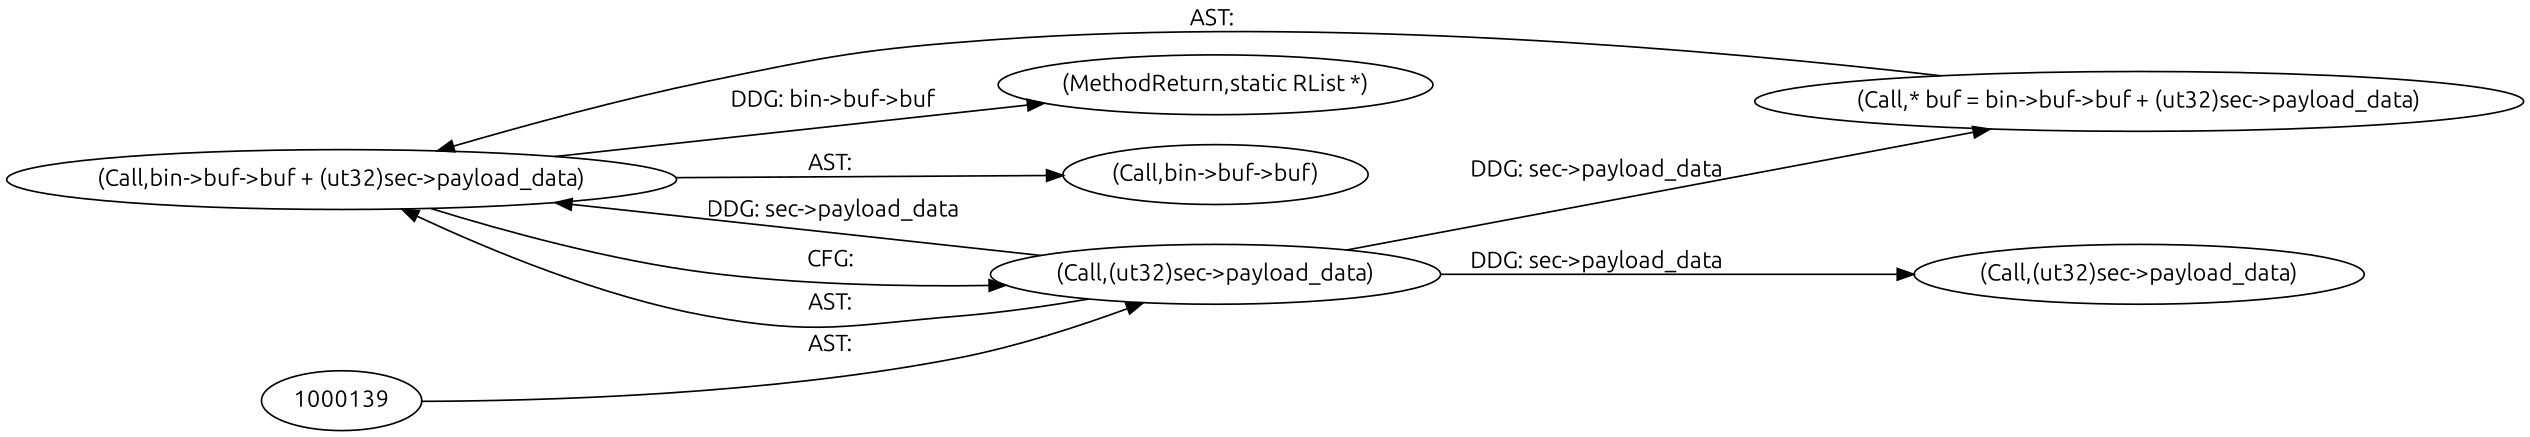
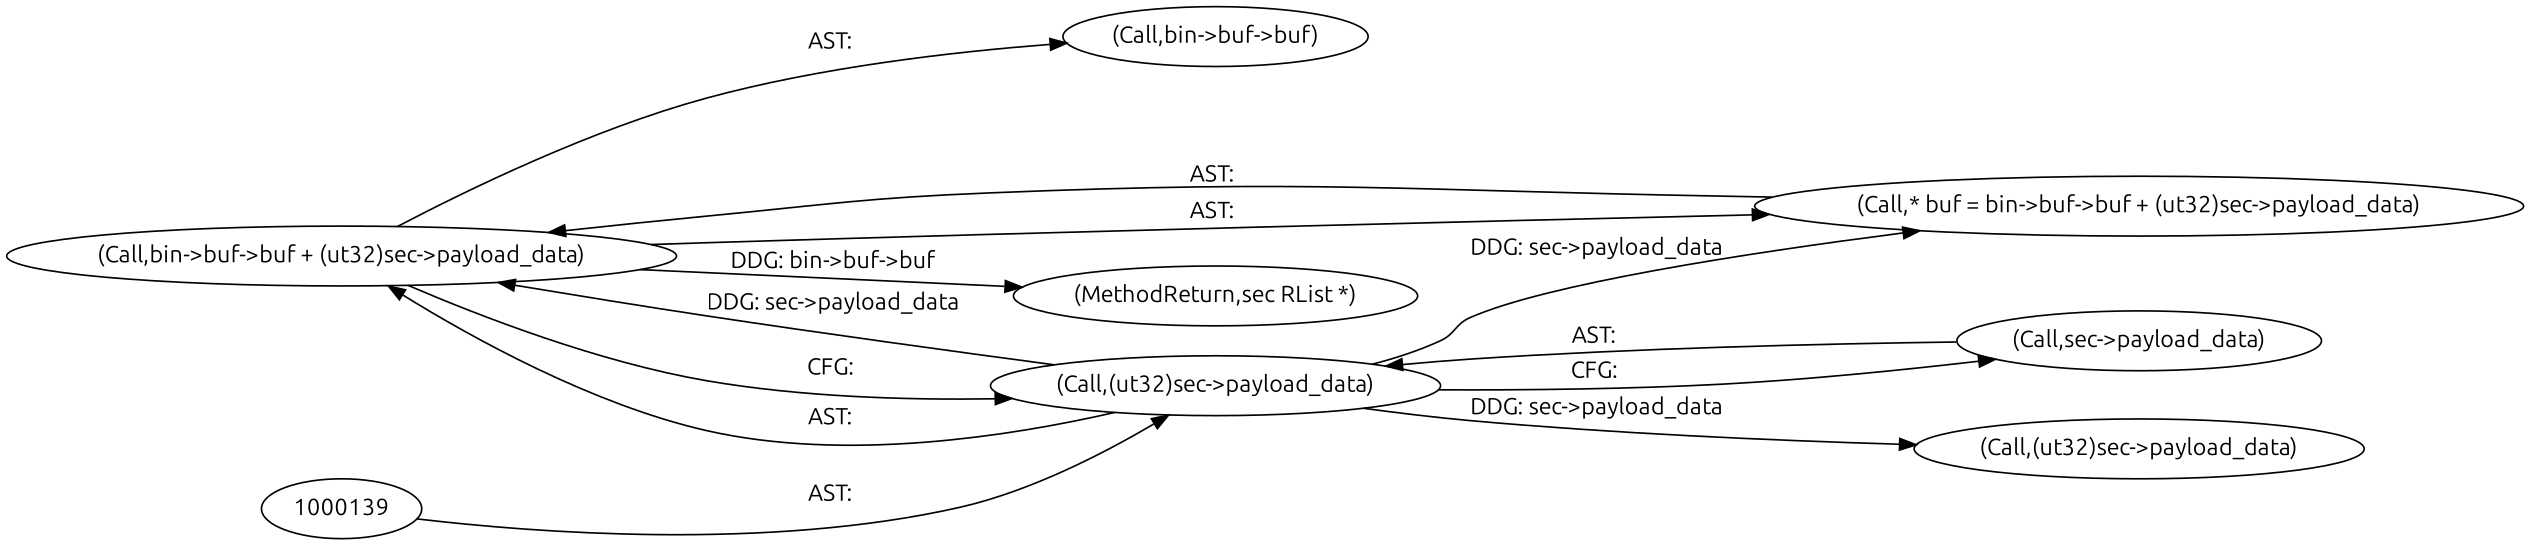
(1216, 85) -> (1216, 296)
none -> (1202, 229)
none -> (2139, 341)
